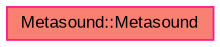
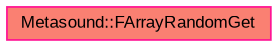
(110, 23) -> (139, 23)
